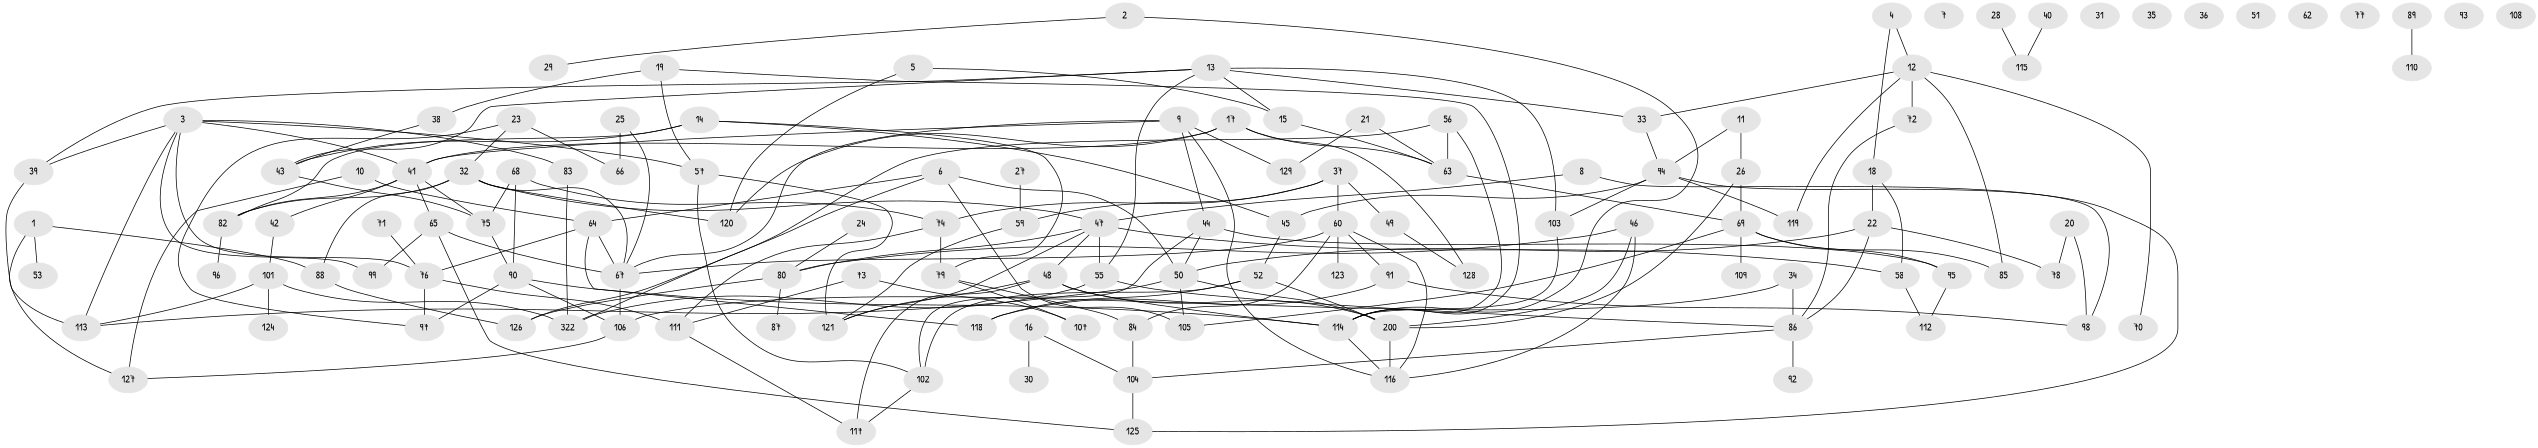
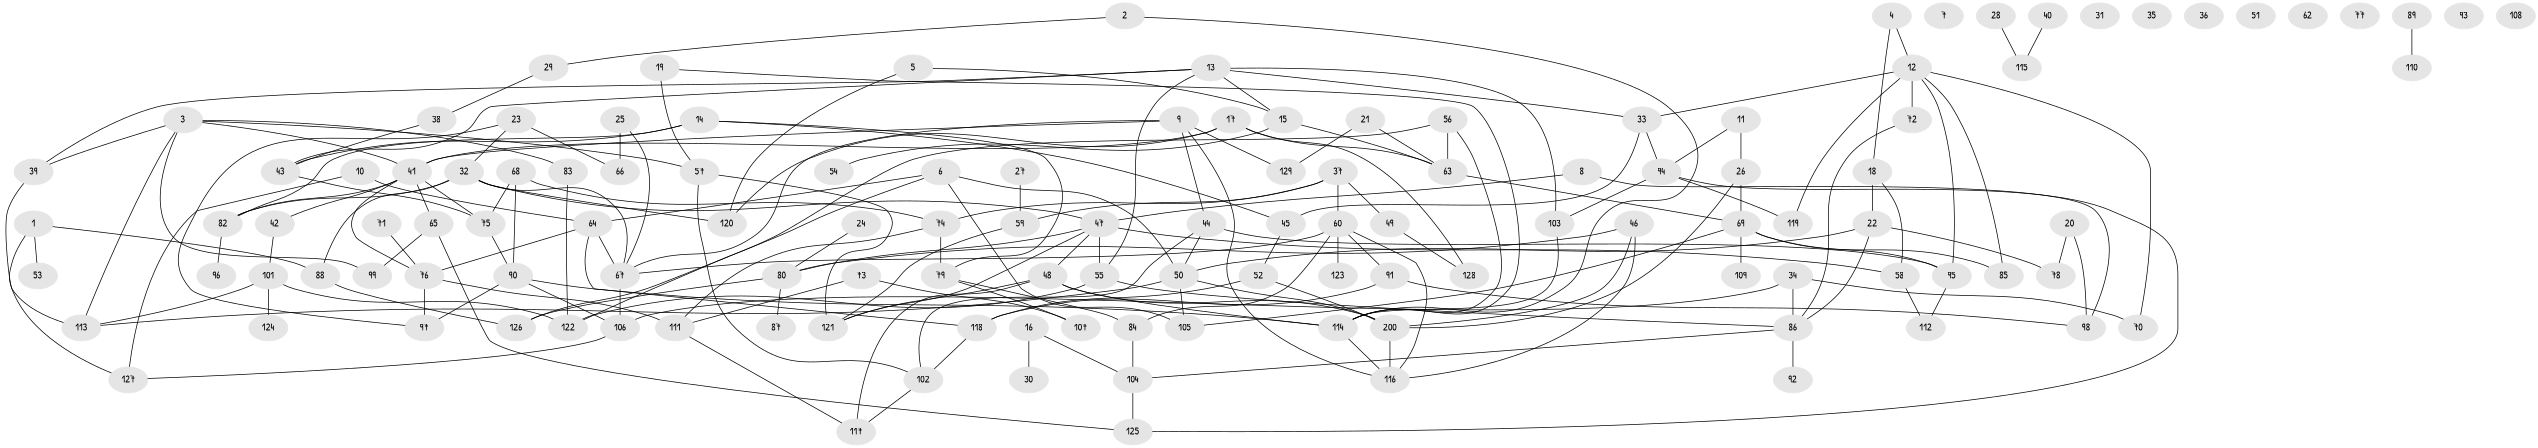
(522, 92) -> (493, 94)
none -> (1951, 168)
none -> (834, 172)
(1473, 197) -> (1495, 205)
(201, 240) -> (352, 229)
(524, 256) -> none
(1136, 292) -> (950, 354)
none -> (1968, 296)
(568, 328) -> (568, 328)
